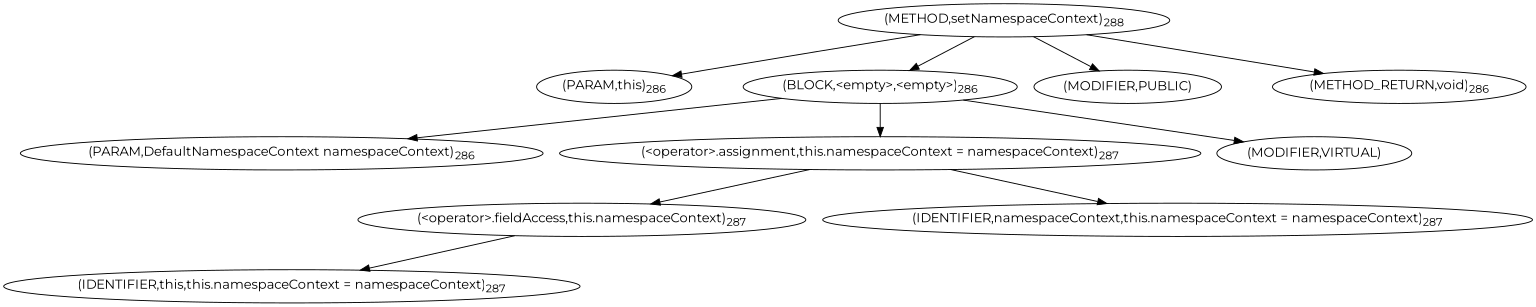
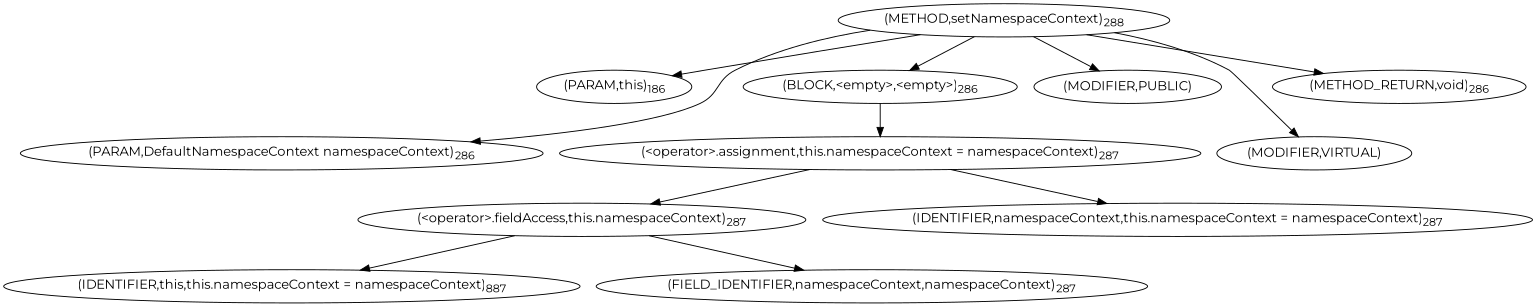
(656, 85) -> (656, 85)
(599, 118) -> (685, 109)
(1099, 120) -> (1214, 63)
(496, 285) -> (496, 285)
none -> (872, 286)
